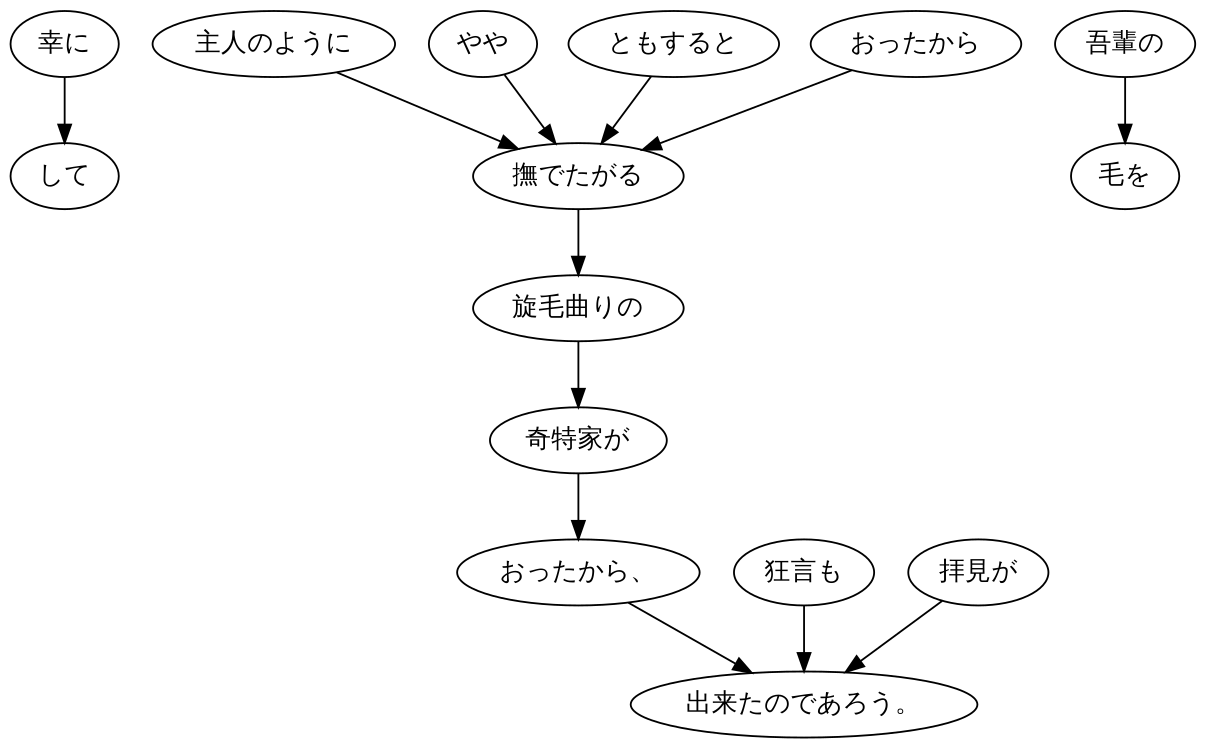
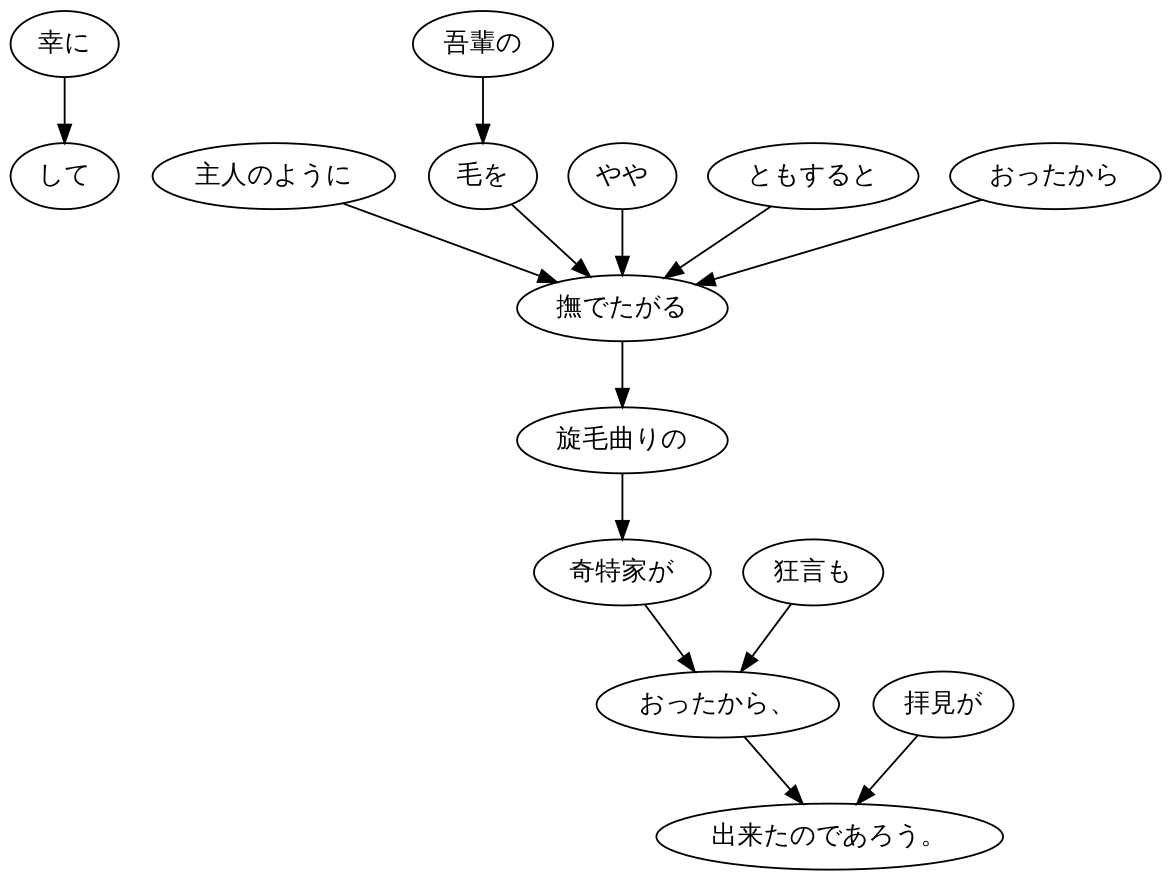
none -> (544, 234)
(804, 629) -> (772, 630)
